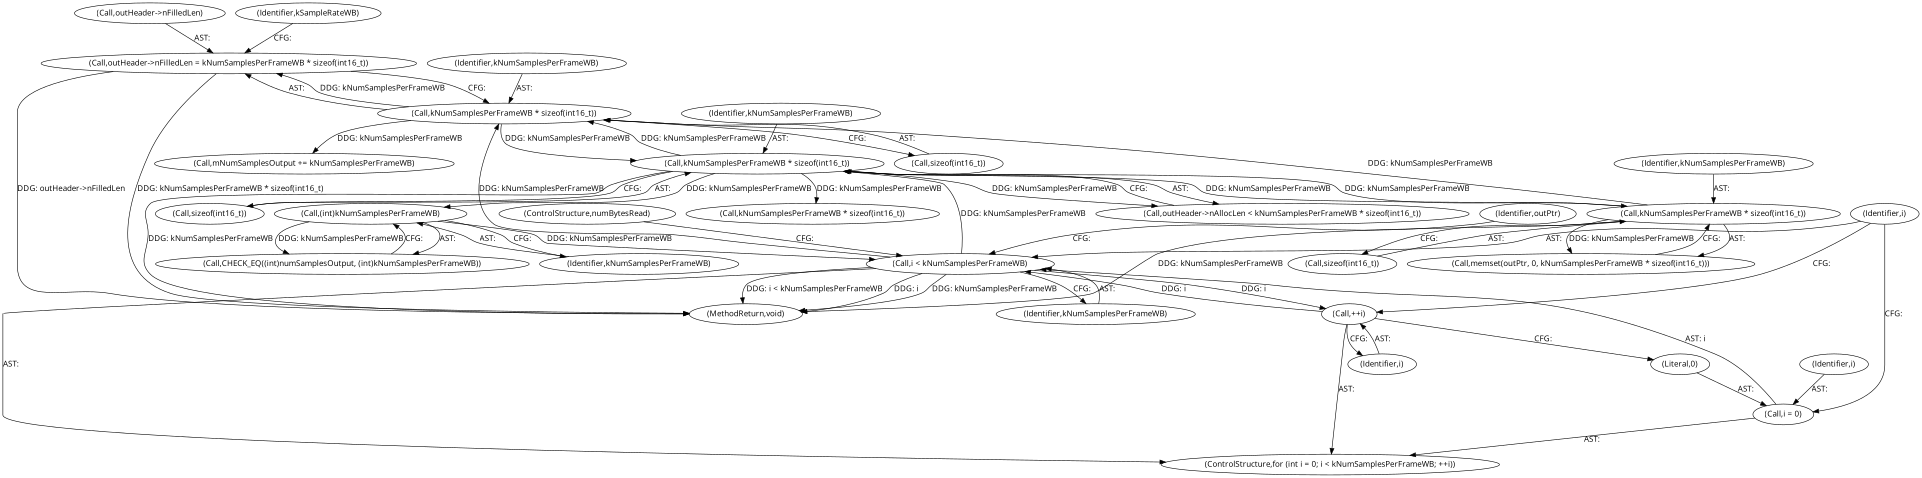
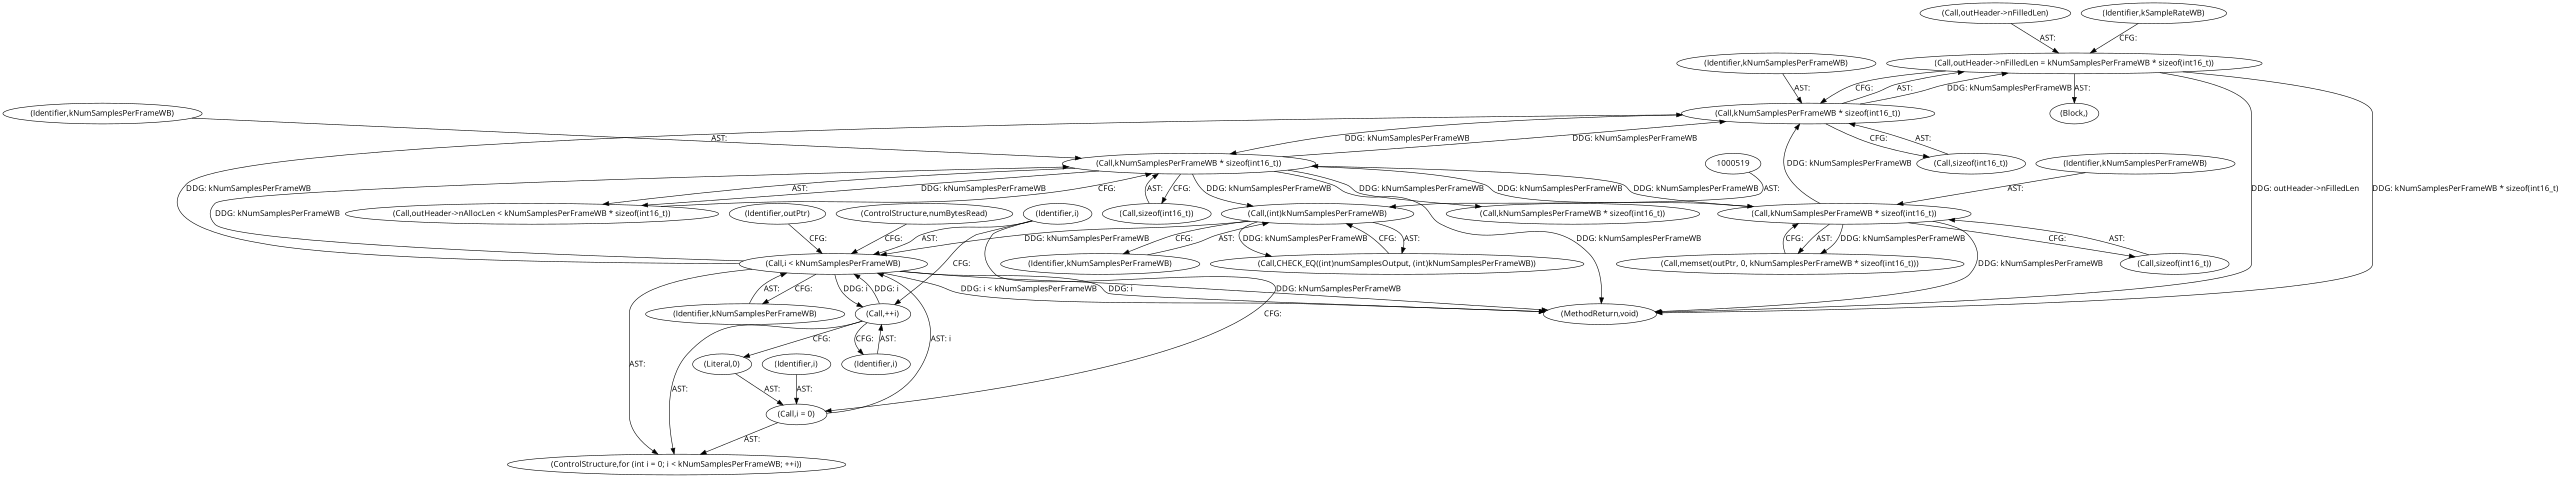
none -> (2074, 114)
(304, 164) -> none
none -> (1733, 164)
